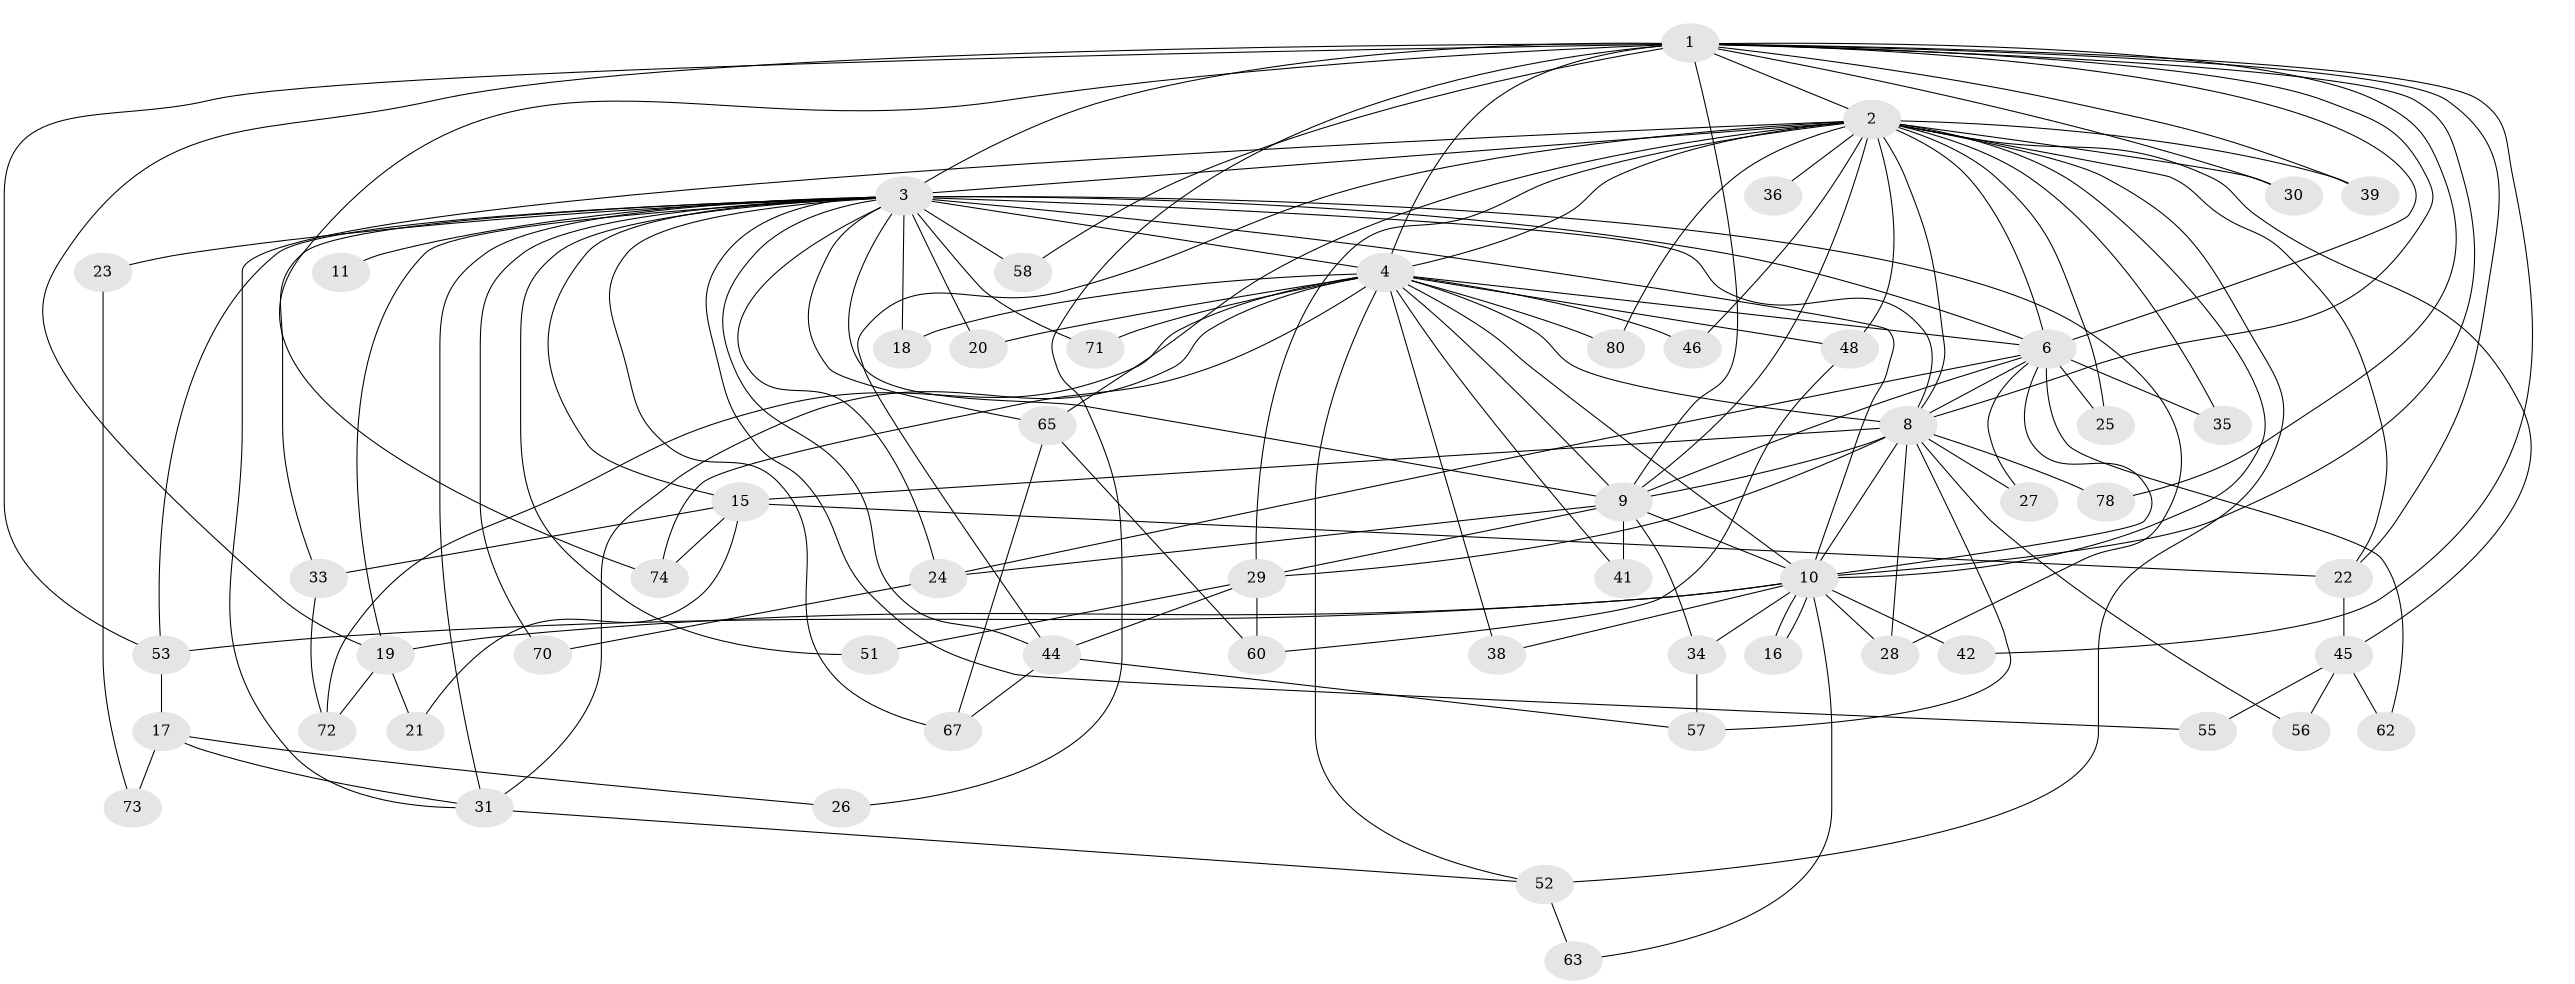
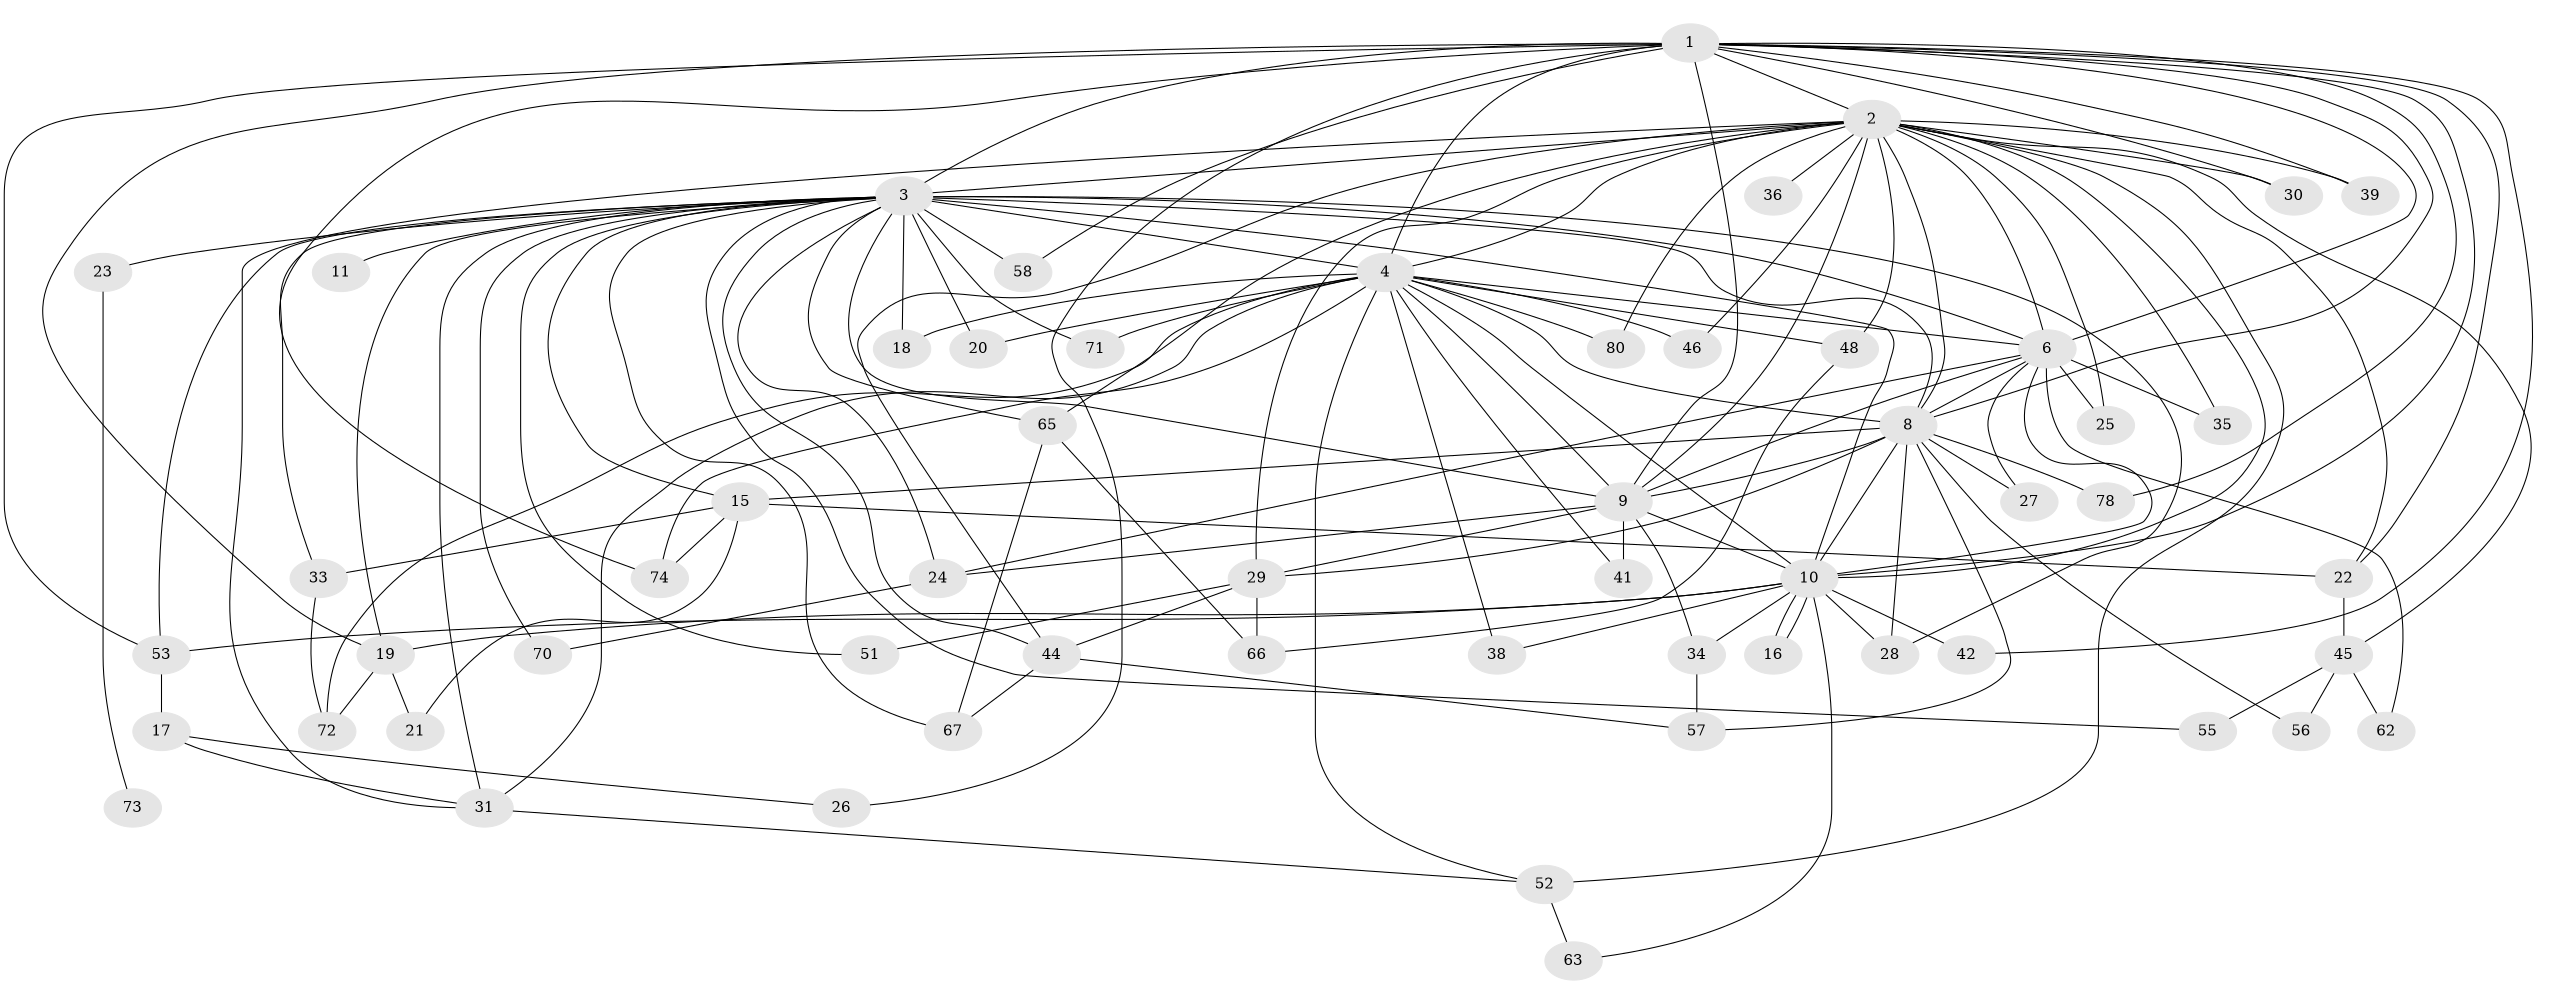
(1257, 655) -> (1257, 655)
(147, 770) -> none
